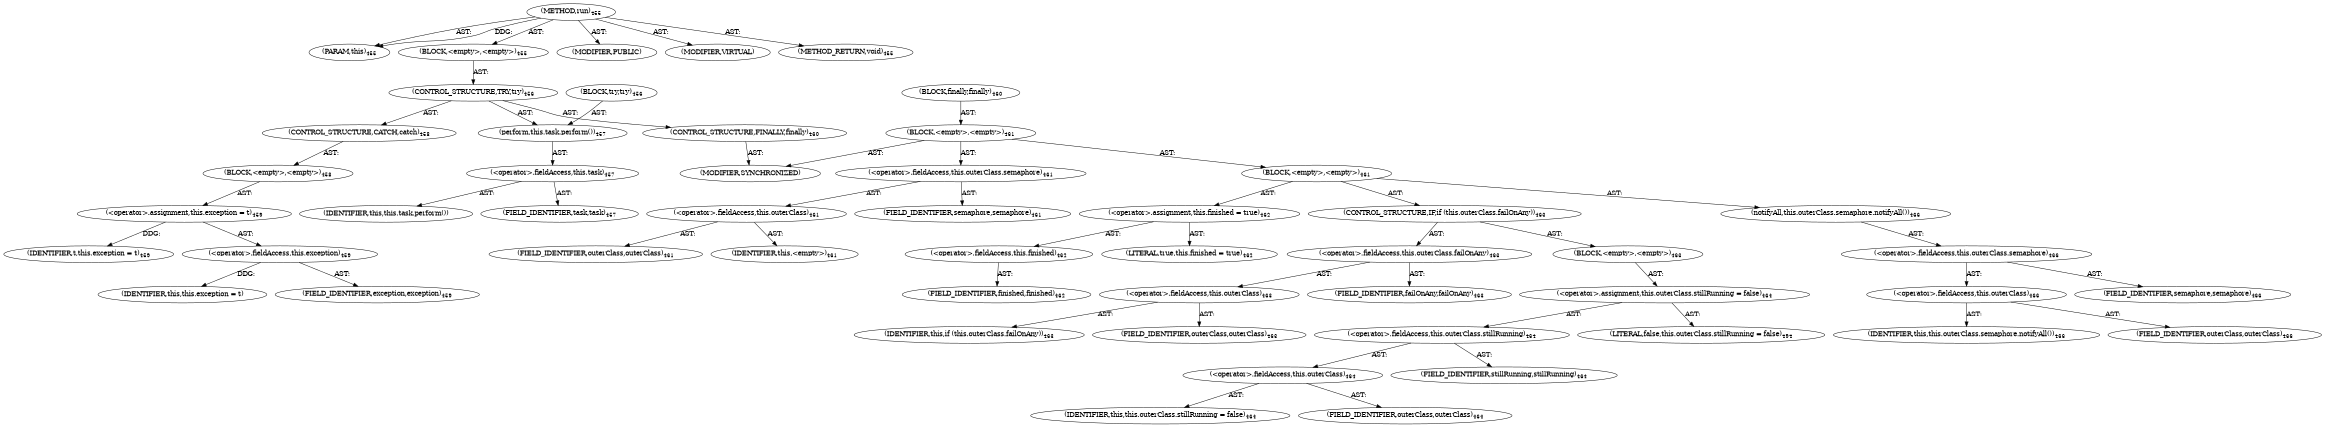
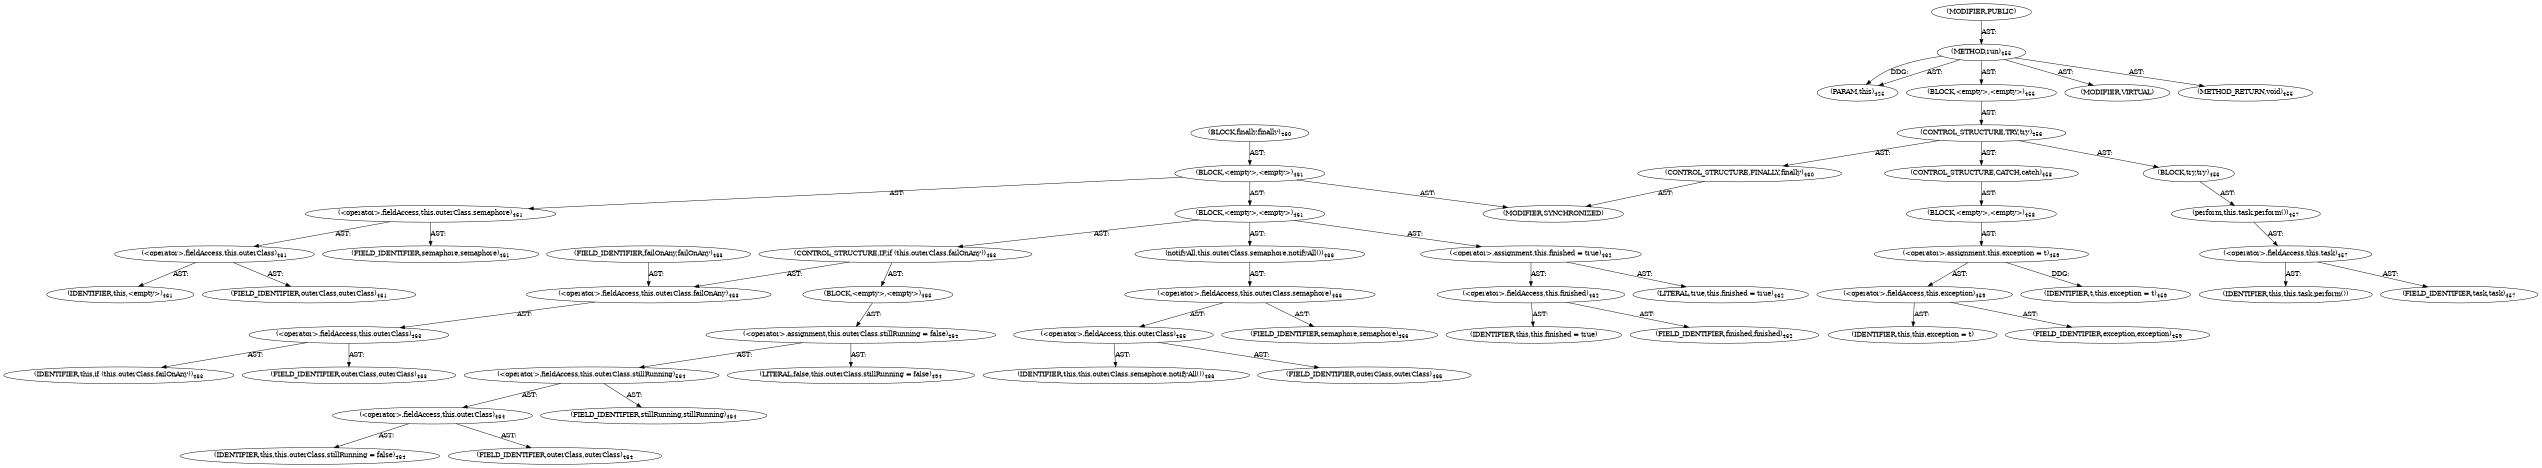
(587, 30) -> (1981, 30)
(371, 52) -> (1880, 92)
(511, 112) -> (2086, 154)
(1409, 272) -> (649, 272)
(247, 274) -> (1923, 315)
(1531, 334) -> (681, 375)
none -> (1534, 335)
